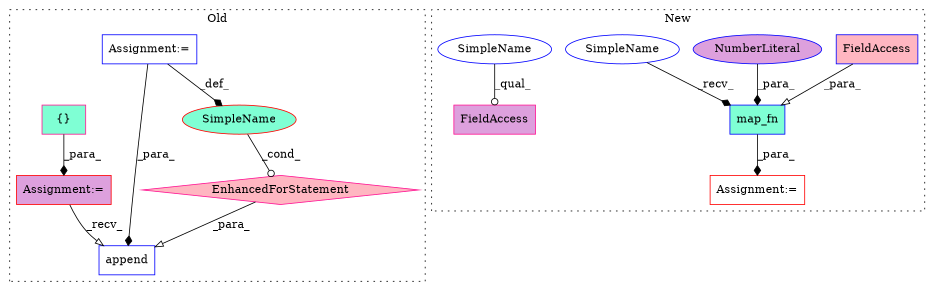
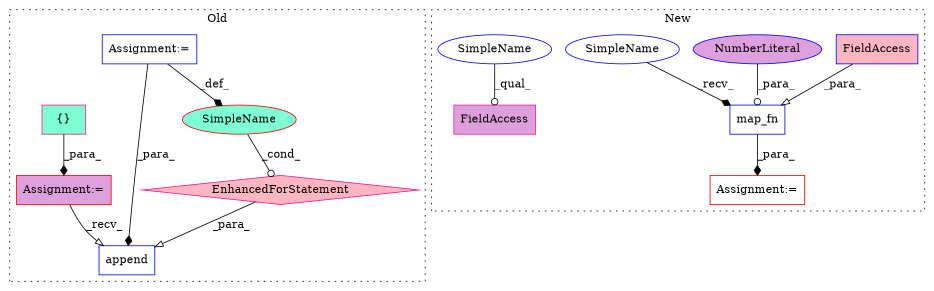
(757, 80) -> (757, 80)
(757, 120) -> (757, 120)
